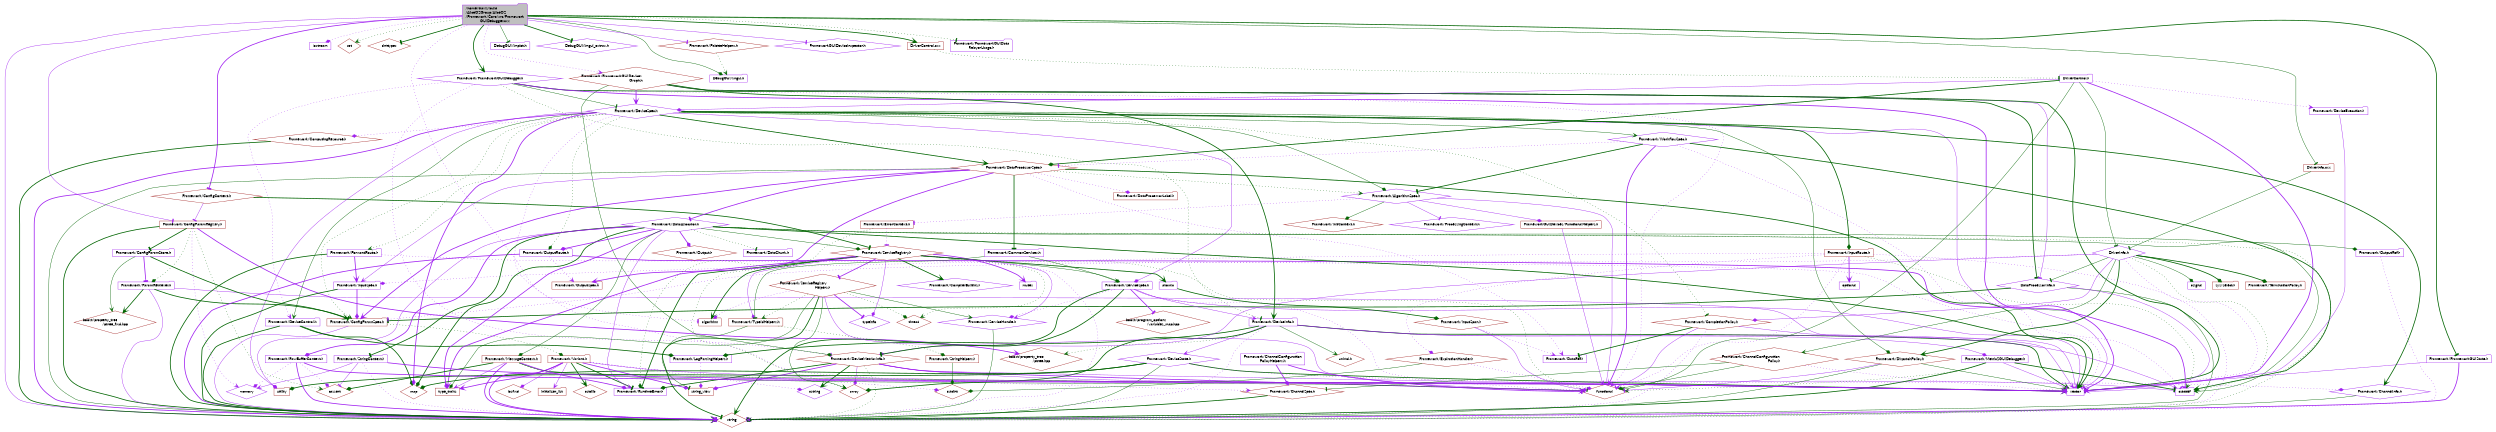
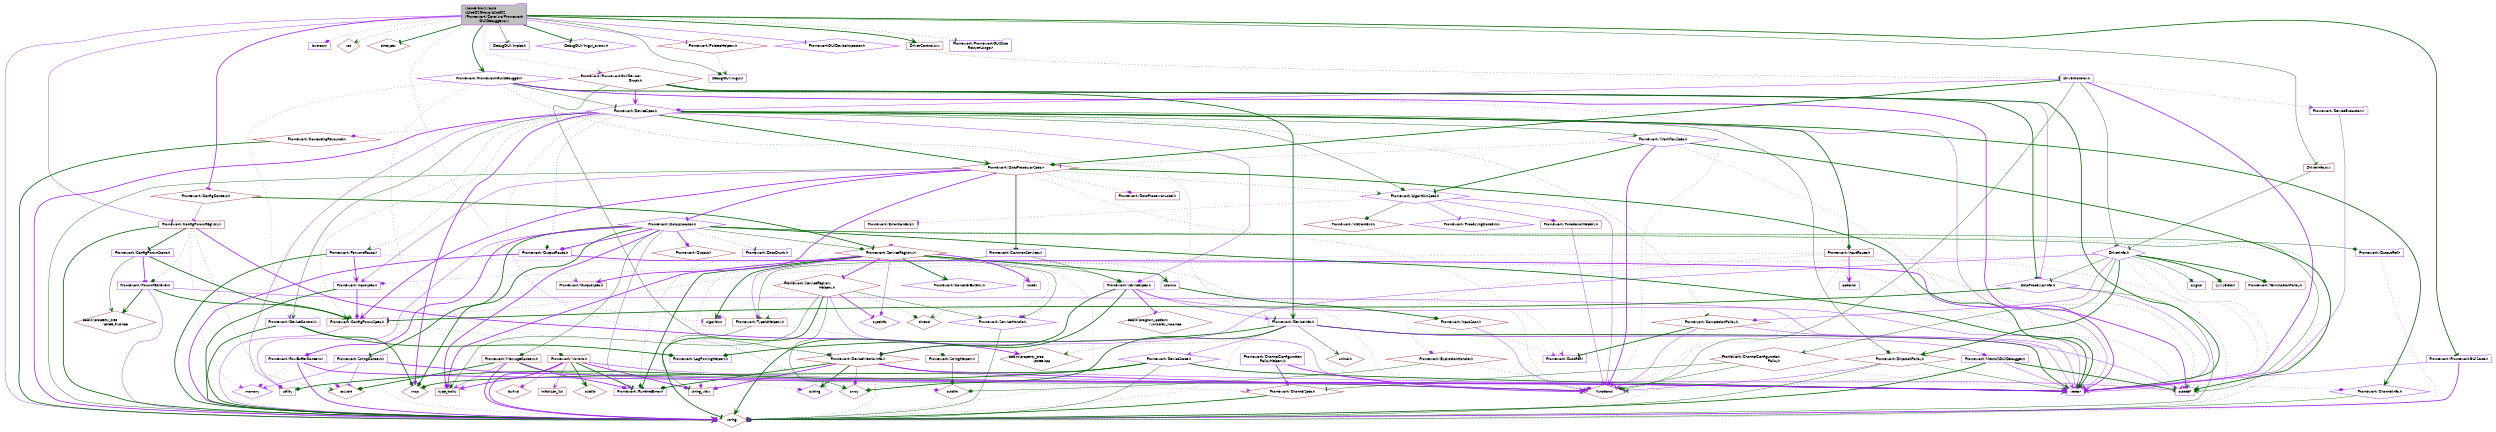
(1561, 225) -> (1571, 225)
(1048, 274) -> (1052, 275)
